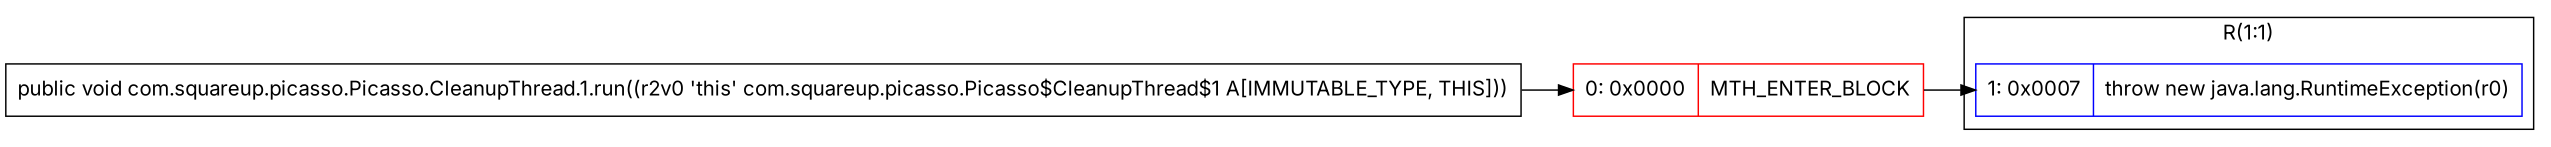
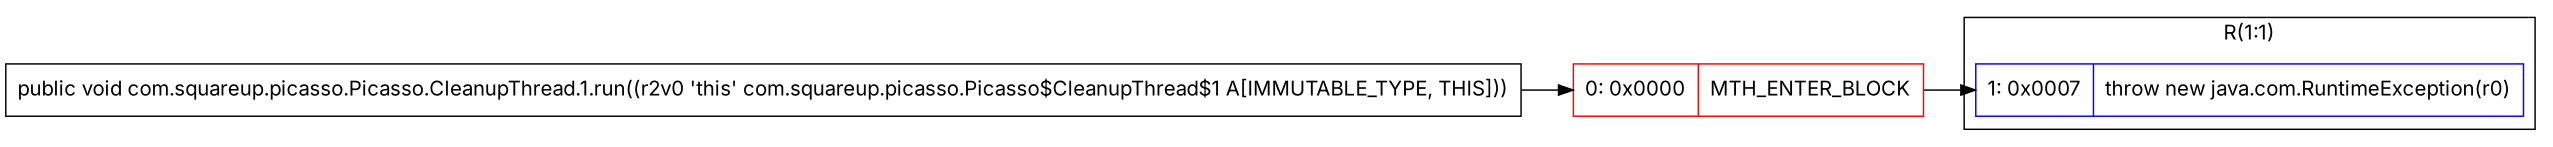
(2308, 89) -> (2308, 89)
